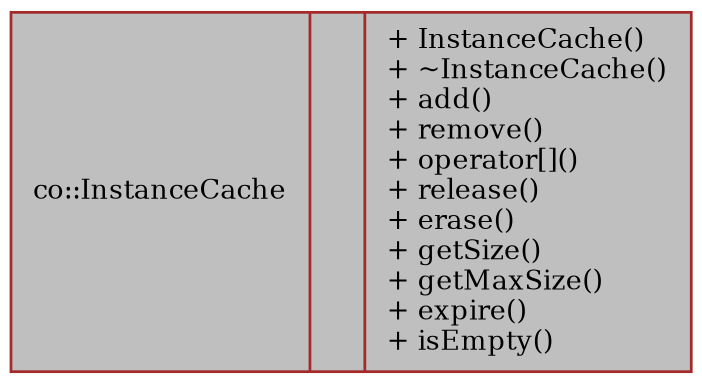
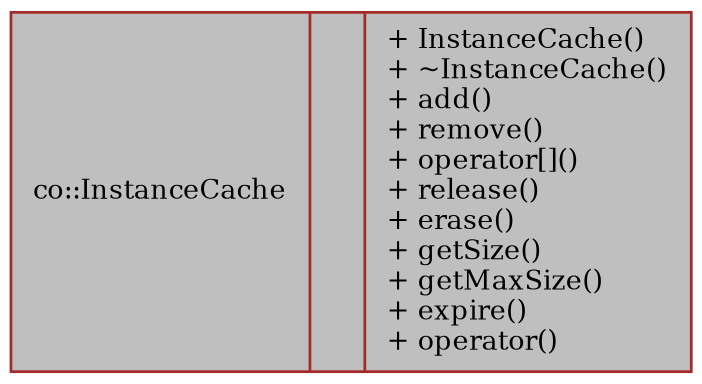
(470, 342) -> (473, 342)
